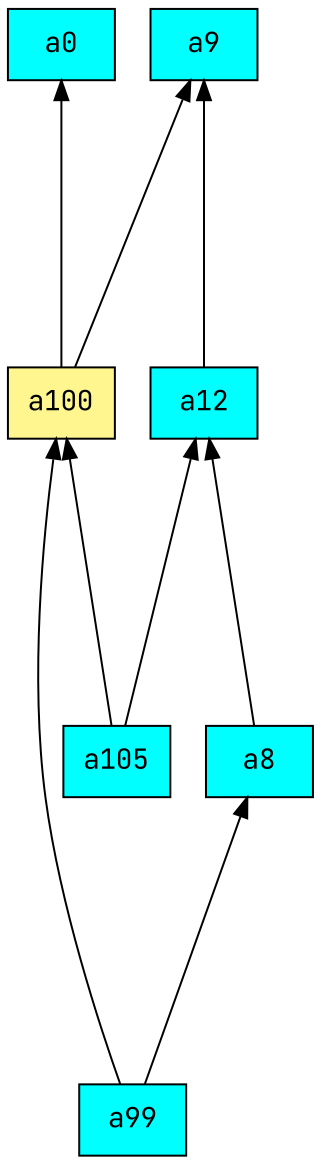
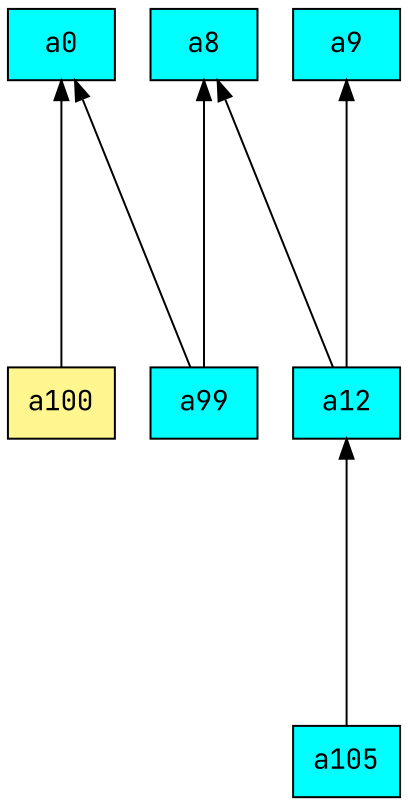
(129, 233) -> none
(91, 592) -> none
(233, 592) -> (279, 233)
(43, 776) -> (137, 233)
